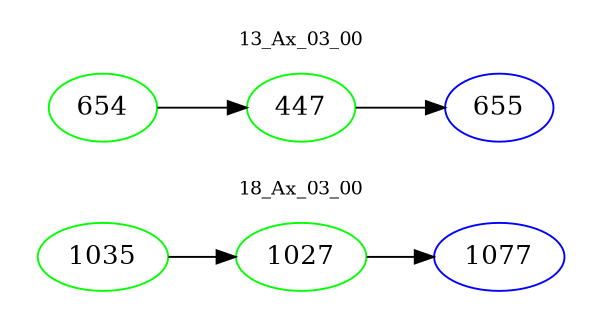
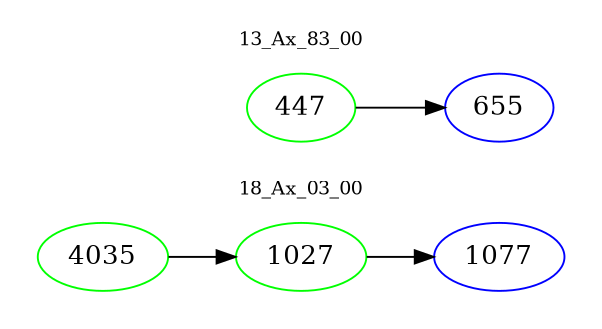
(301, 41) -> (301, 41)
(103, 108) -> none
(103, 257) -> (103, 257)
